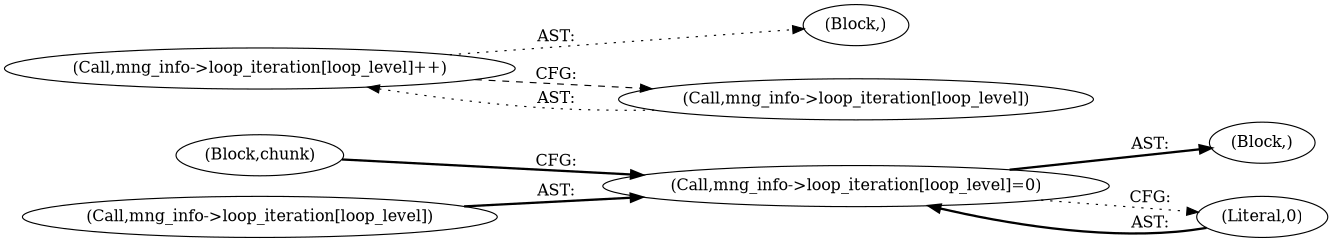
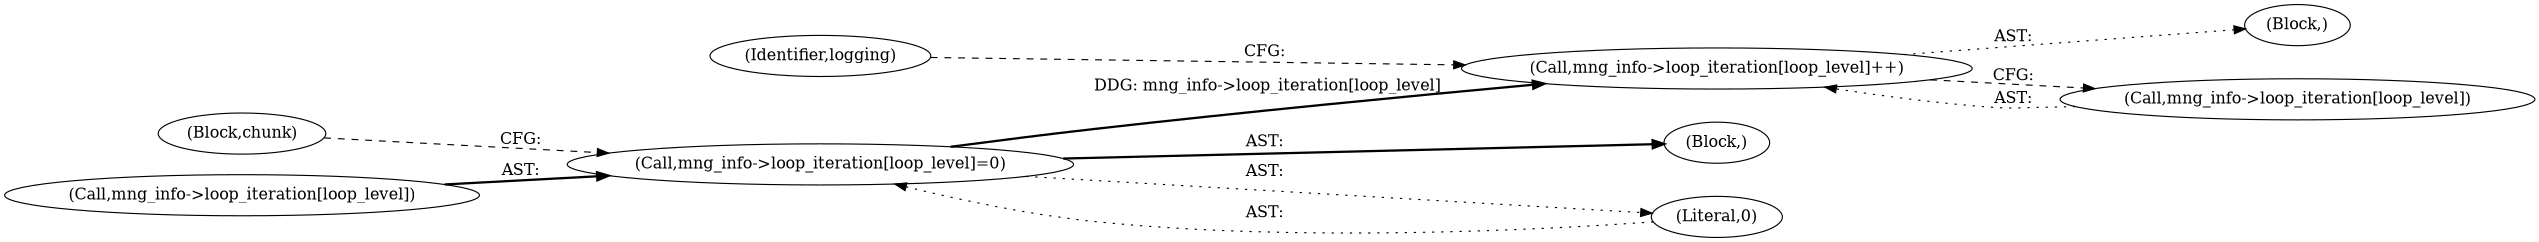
none -> (820, 56)
none -> (1242, 113)
(486, 167) -> (461, 145)
(1153, 198) -> (1267, 172)
(1073, 230) -> (1278, 232)
